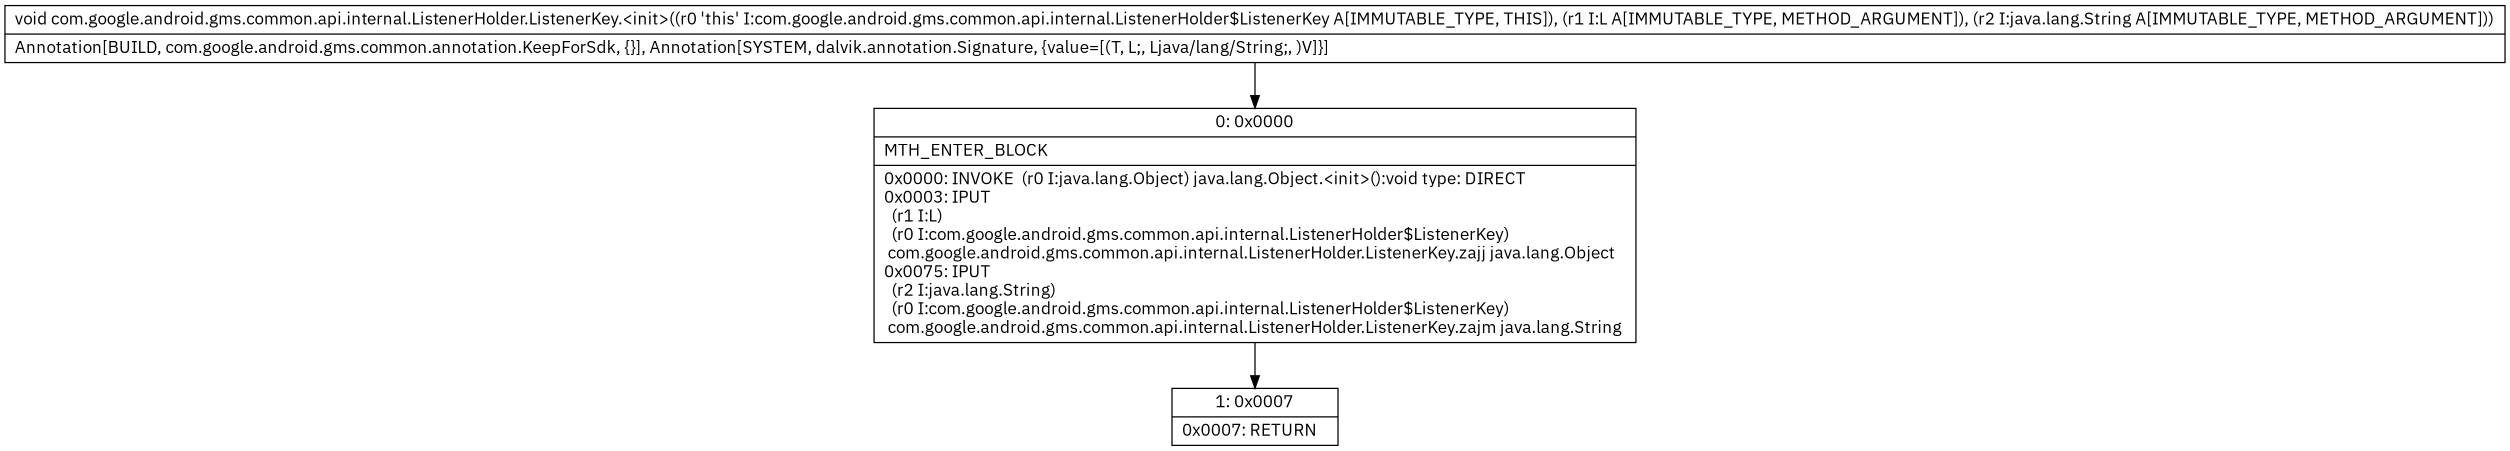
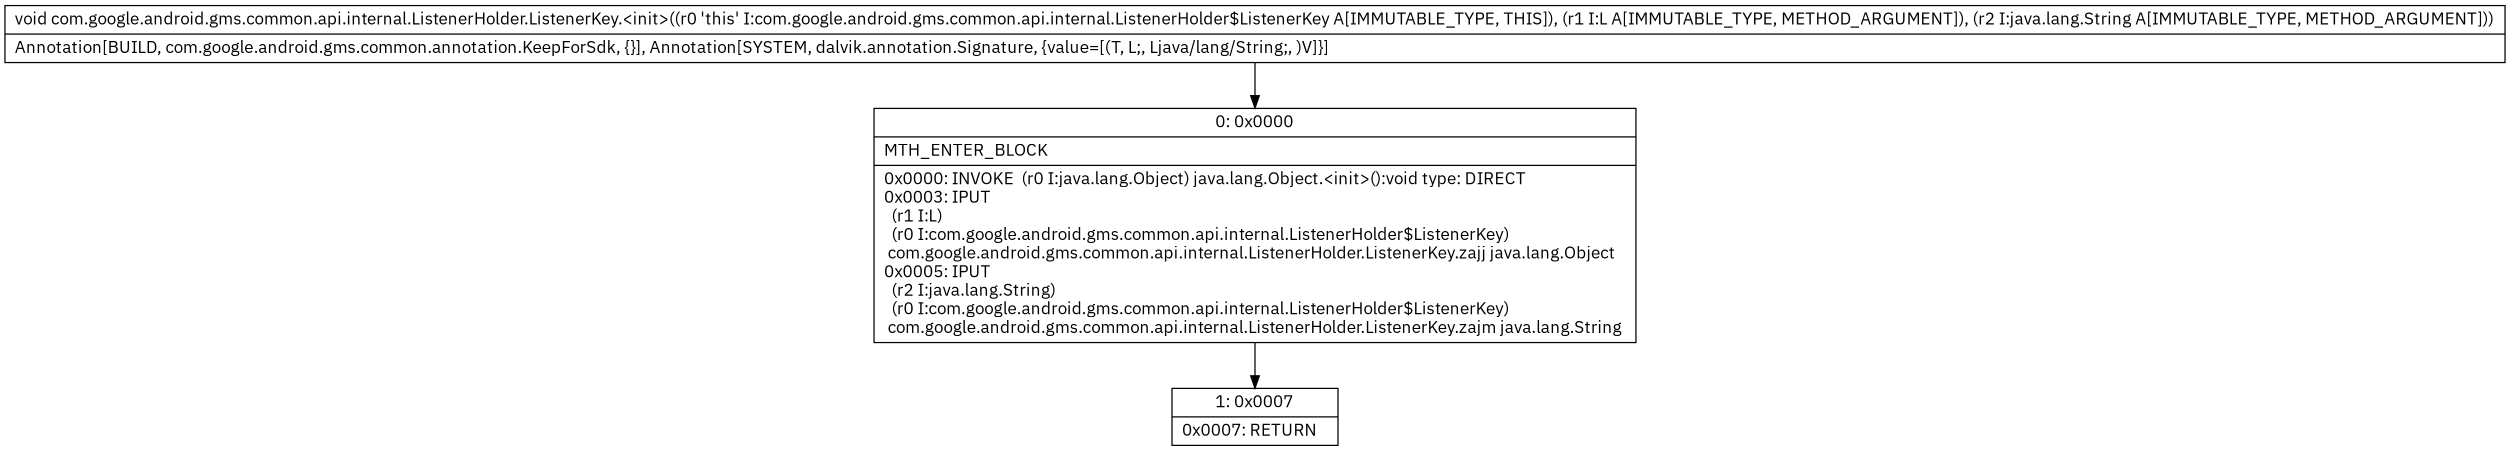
(942, 272) -> (942, 272)
